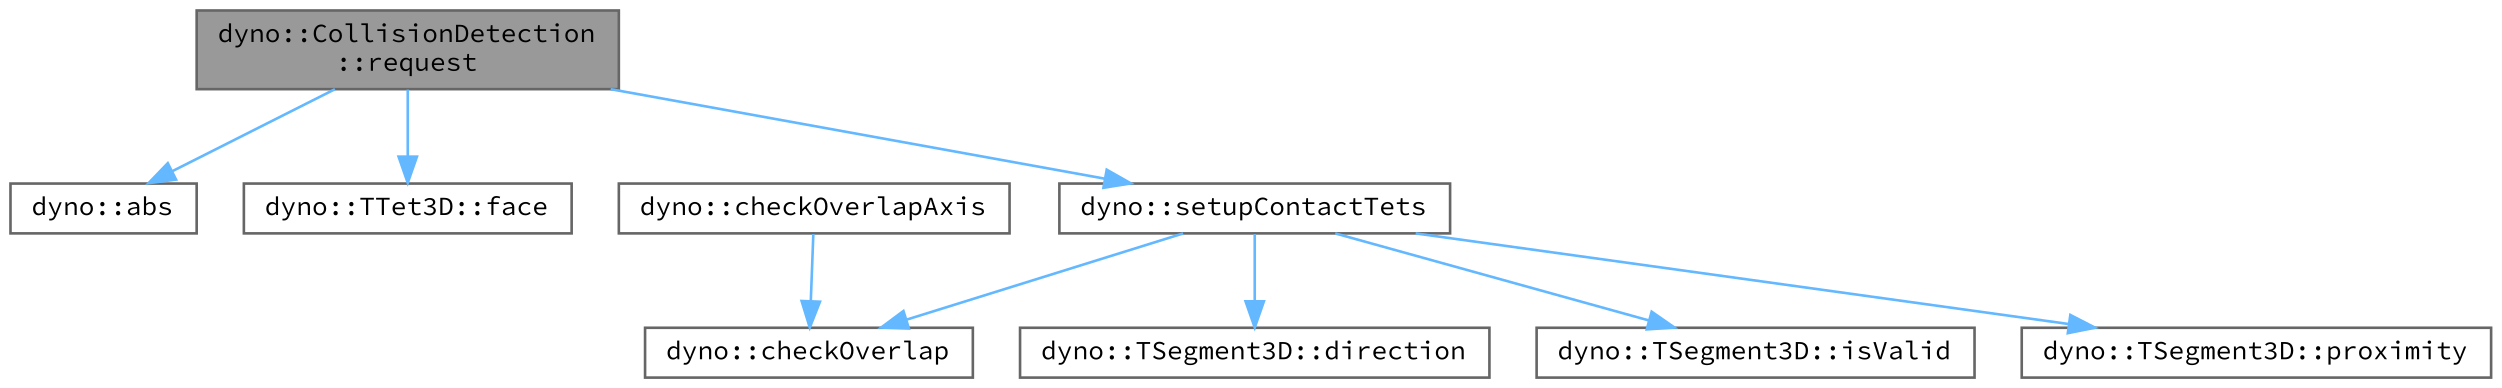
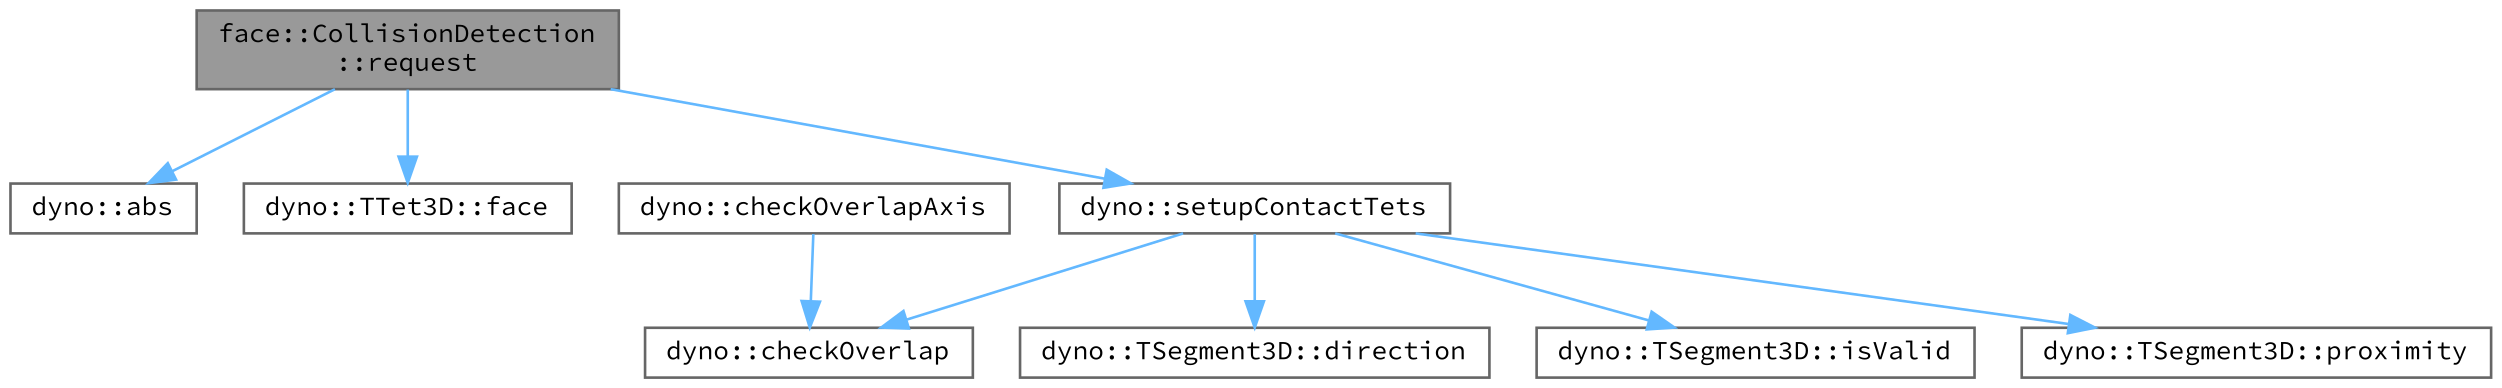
(408, 50) -> (408, 50)
